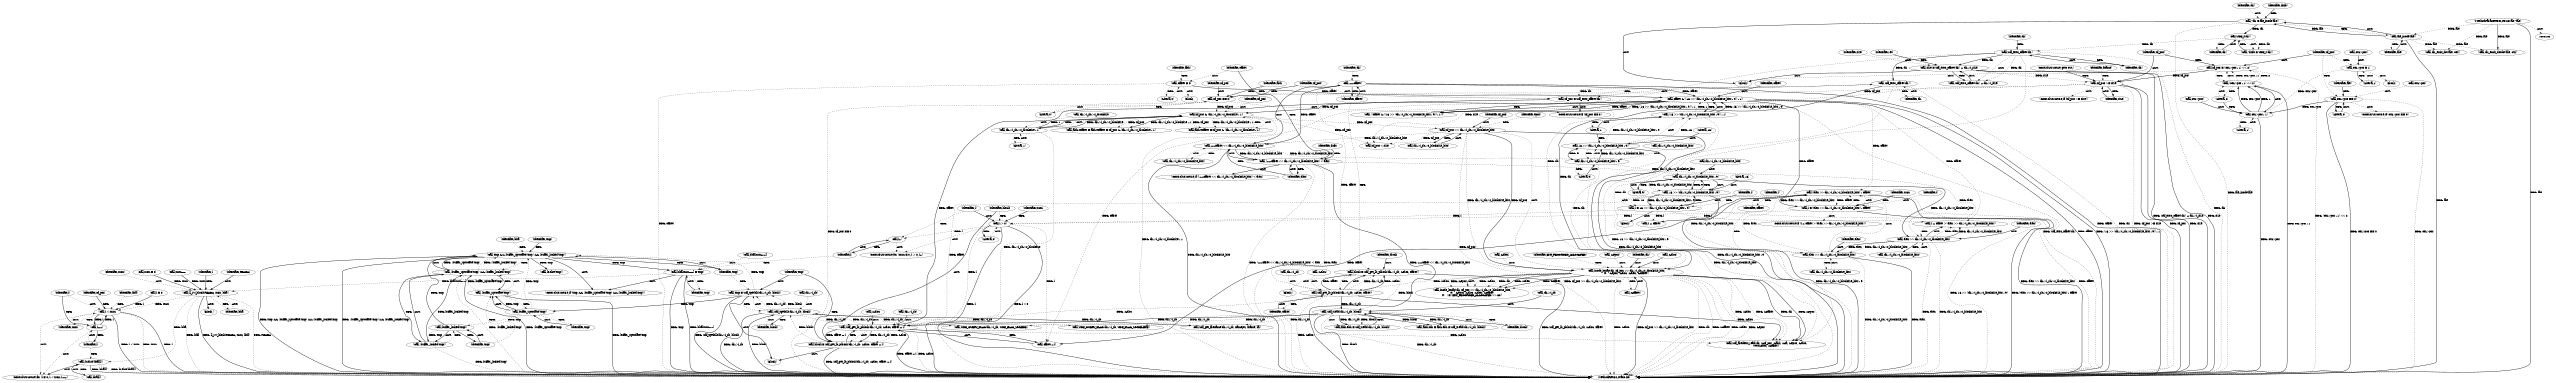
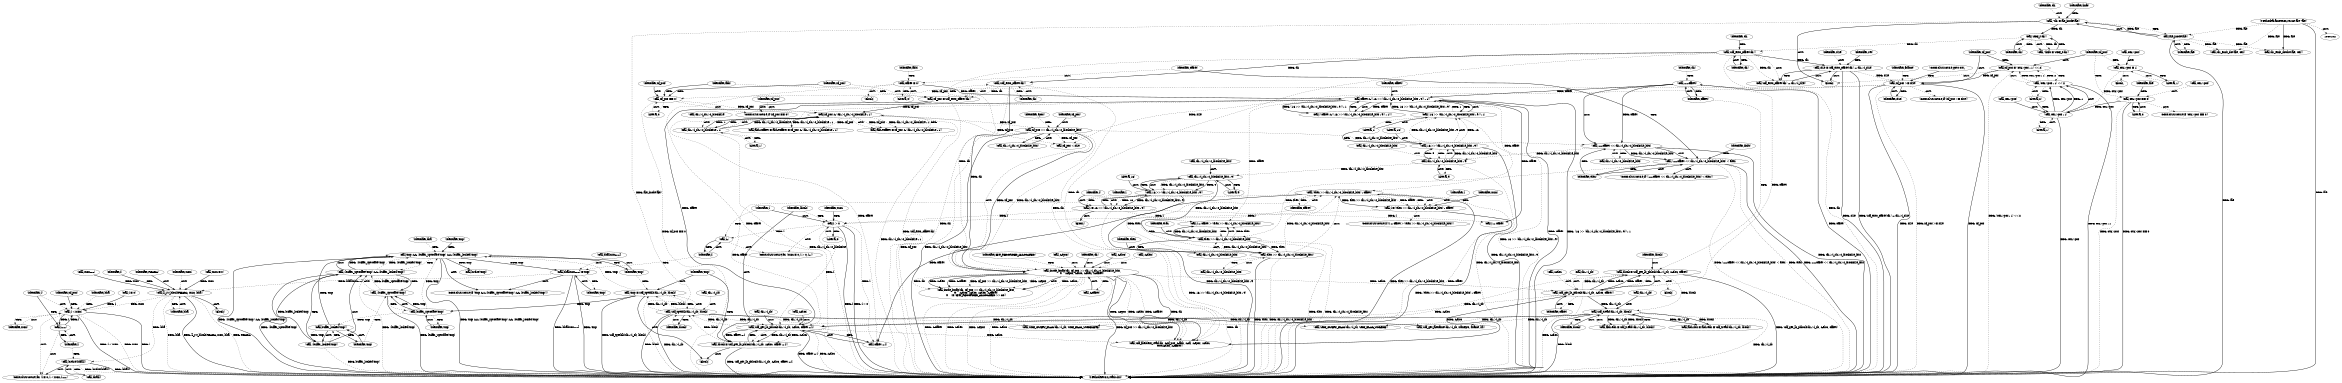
(1233, 320) -> (1404, 315)
